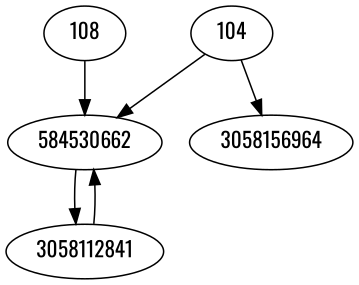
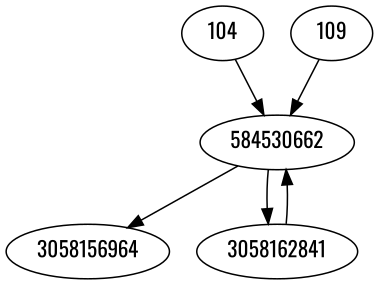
(85, 33) -> (332, 33)
(249, 80) -> (190, 193)
(85, 252) -> (277, 252)
